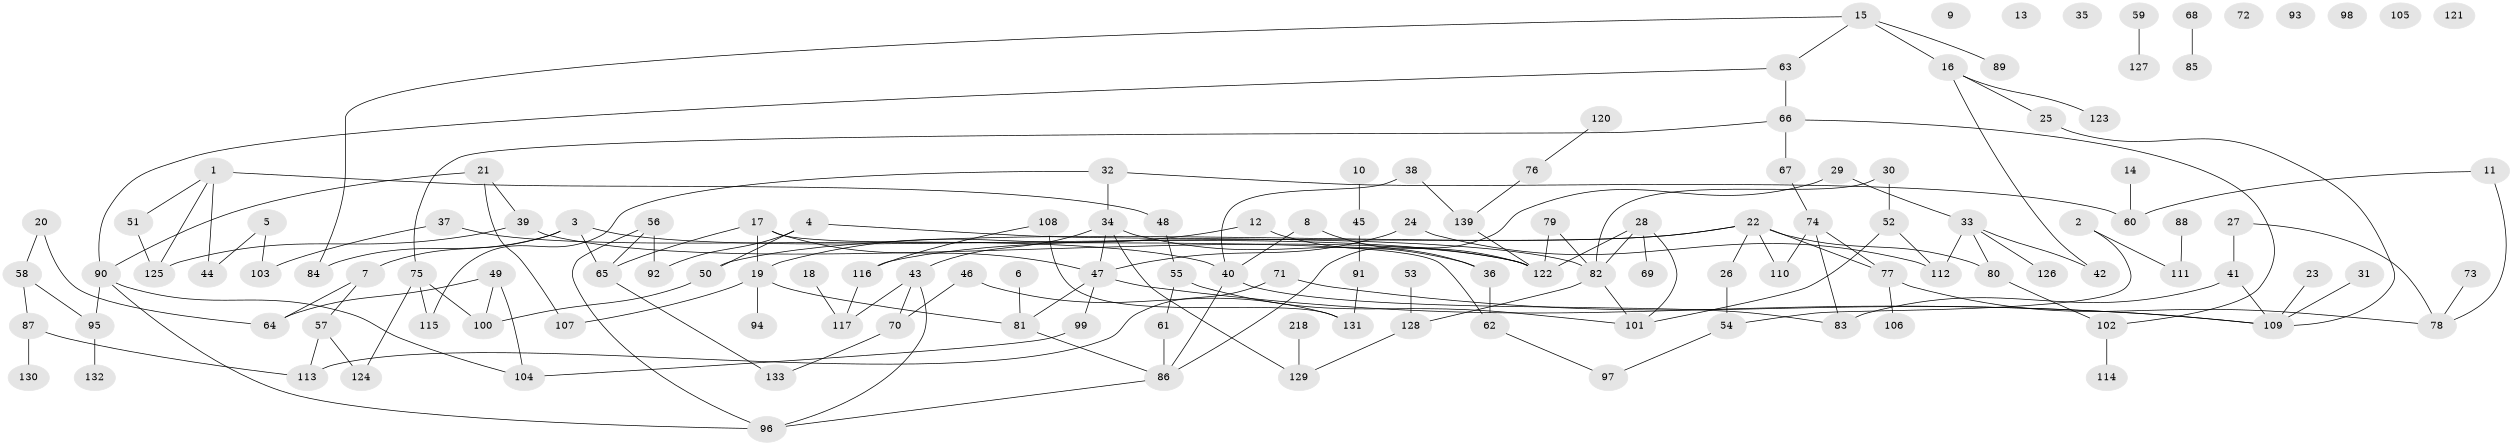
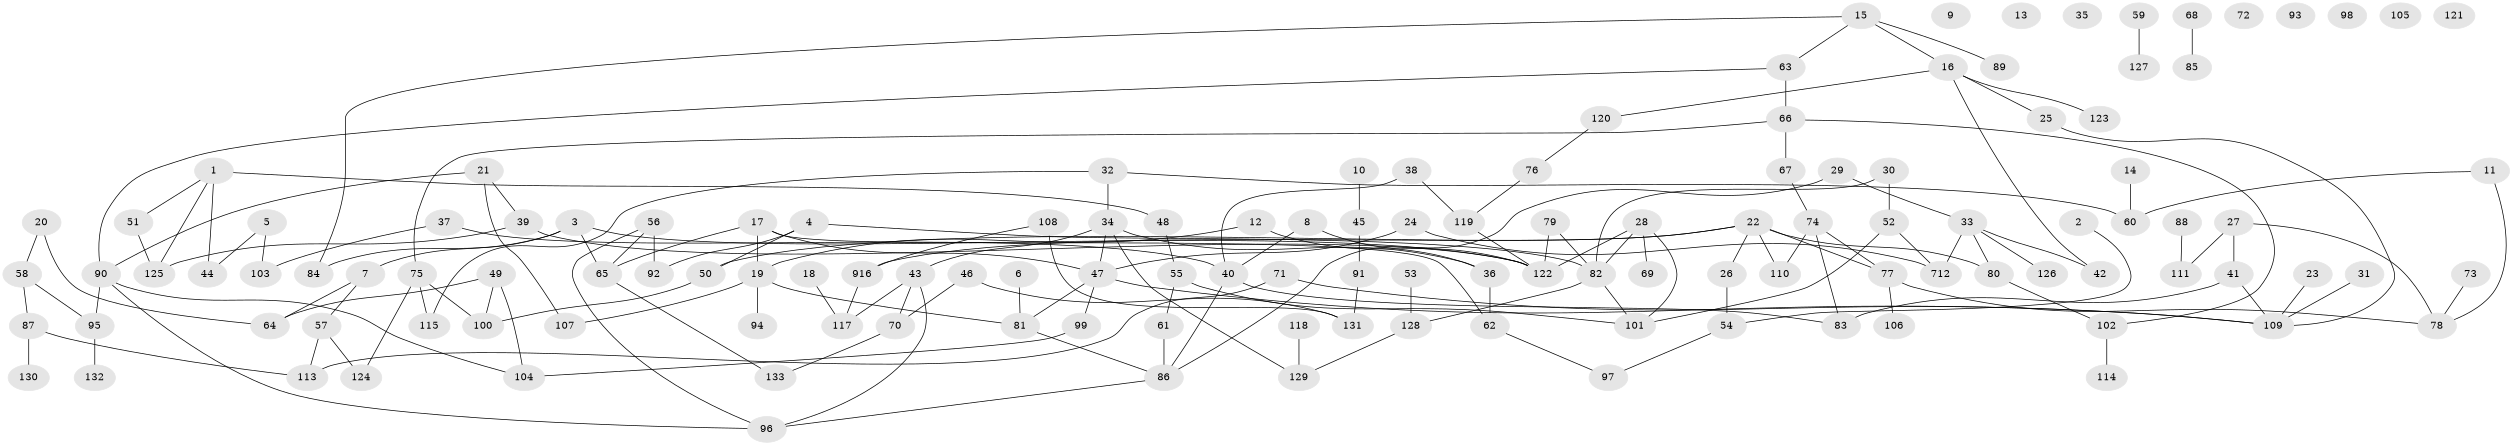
none -> (1775, 93)
(1464, 223) -> (1464, 223)
(2130, 248) -> (2207, 248)
(862, 274) -> (862, 274)
(1941, 274) -> (1941, 274)
(1299, 326) -> (1299, 326)
